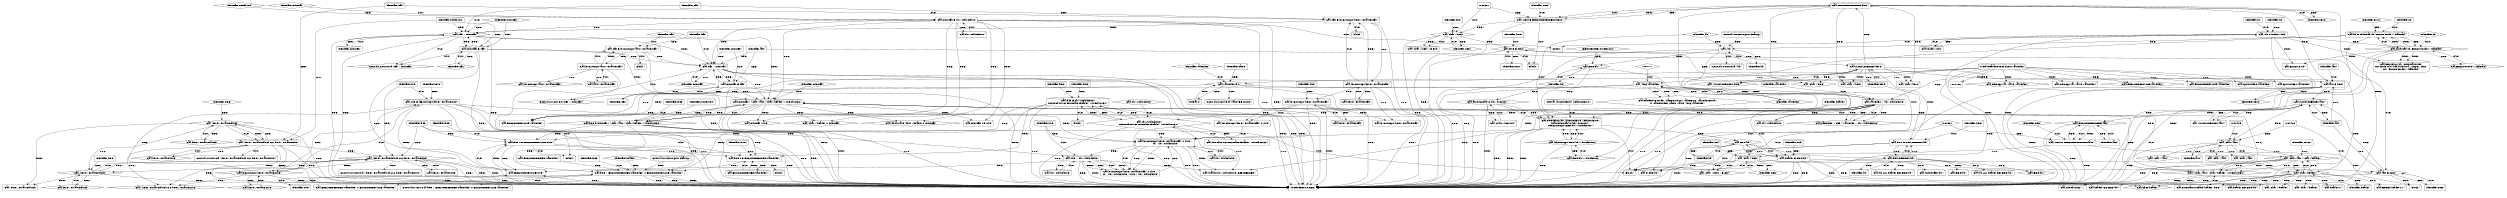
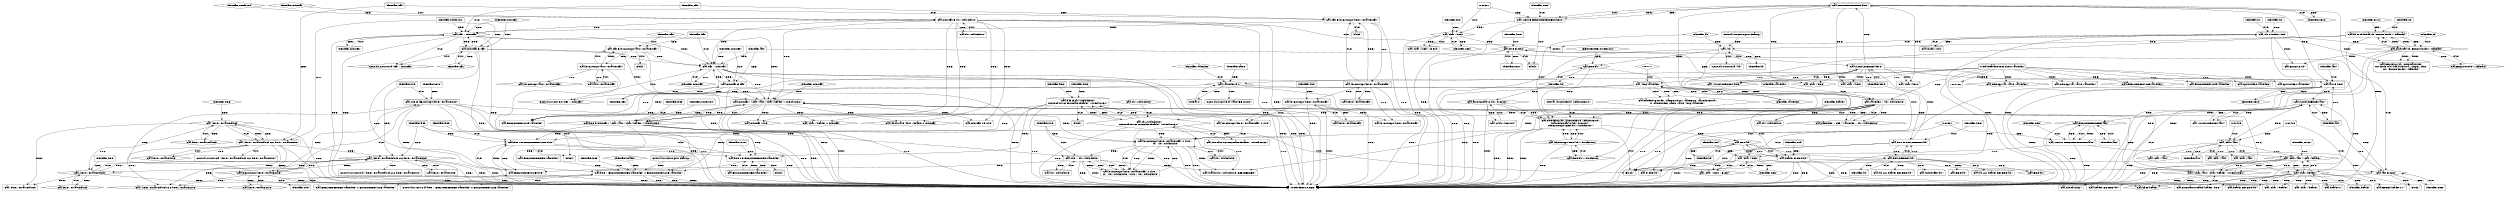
(917, 186) -> (916, 186)
